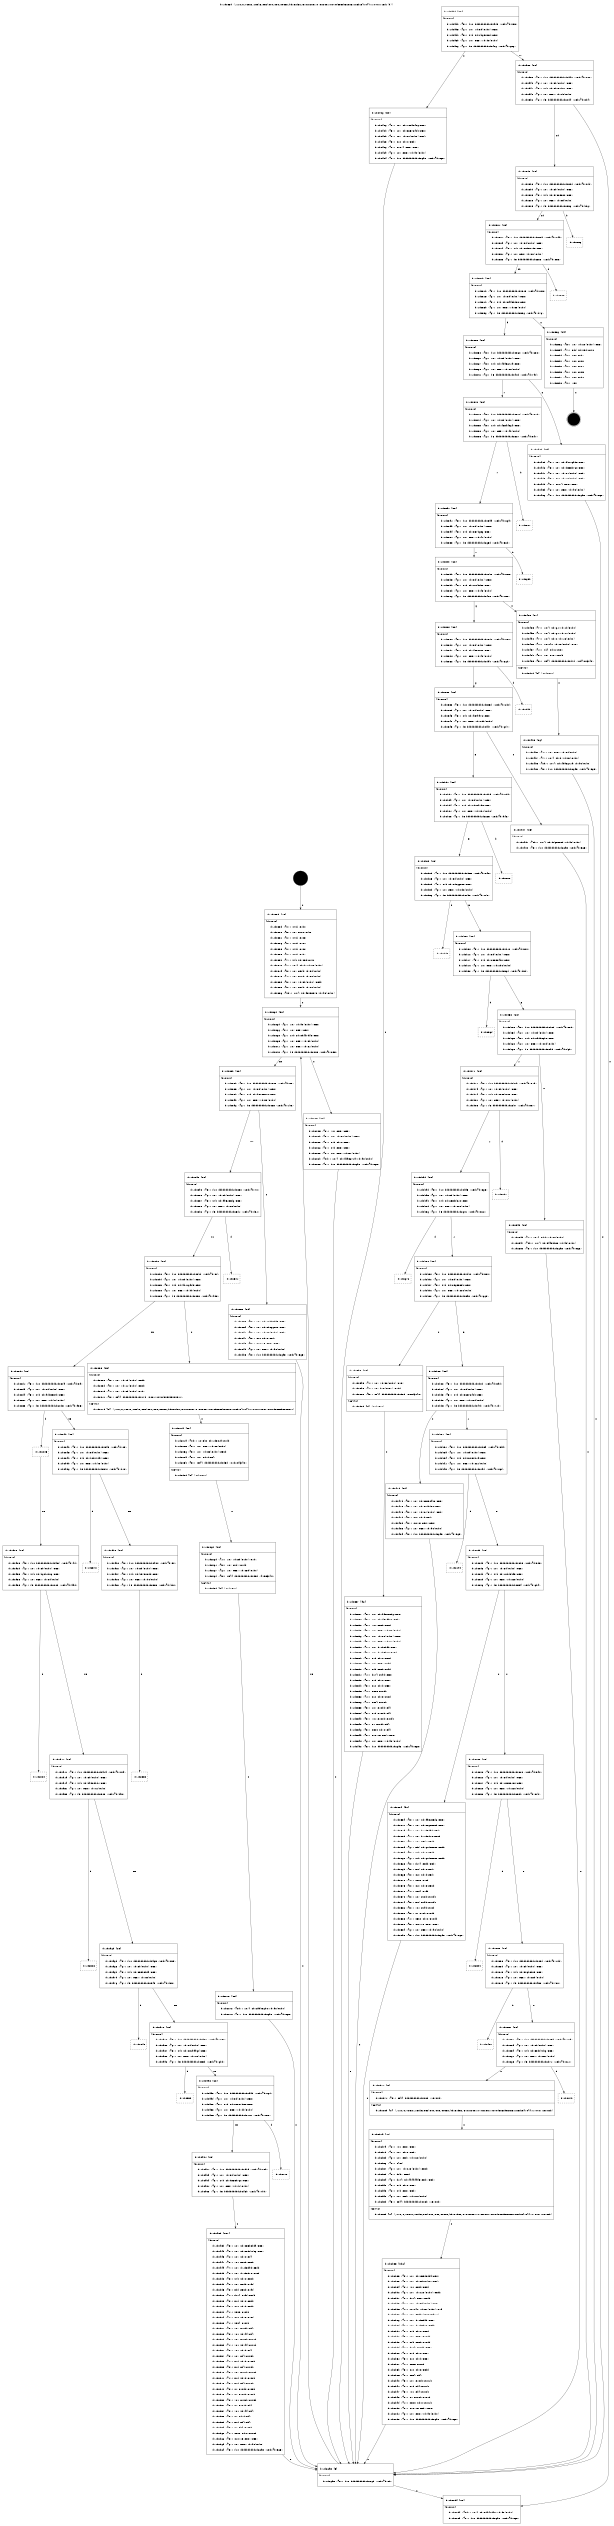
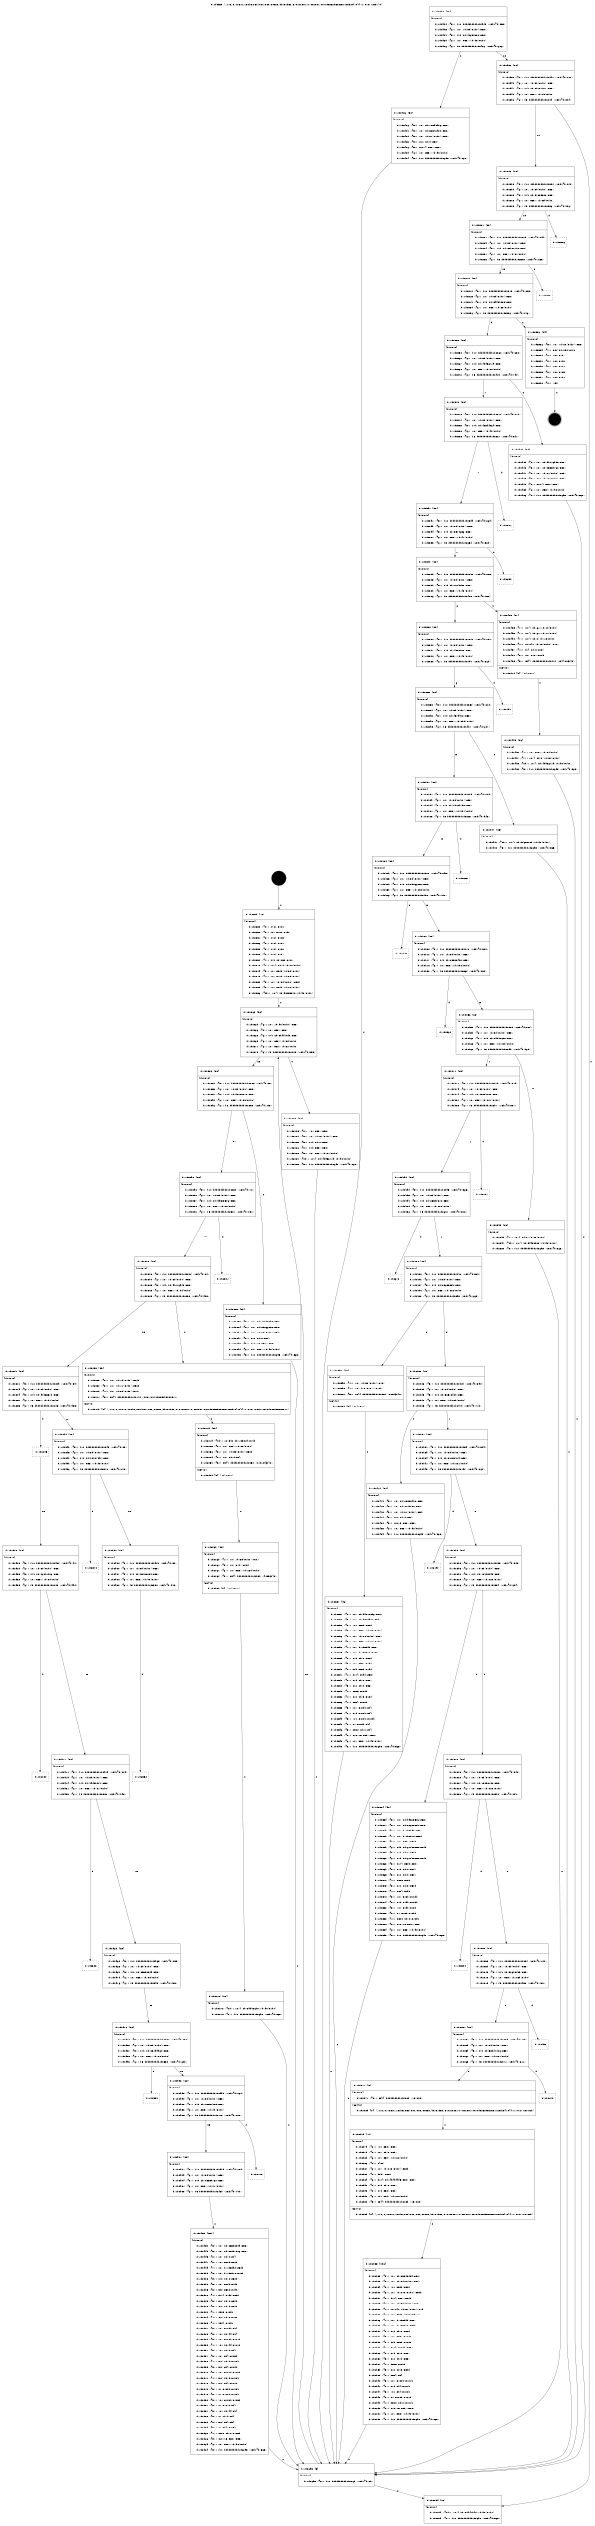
(139, 2045) -> none
